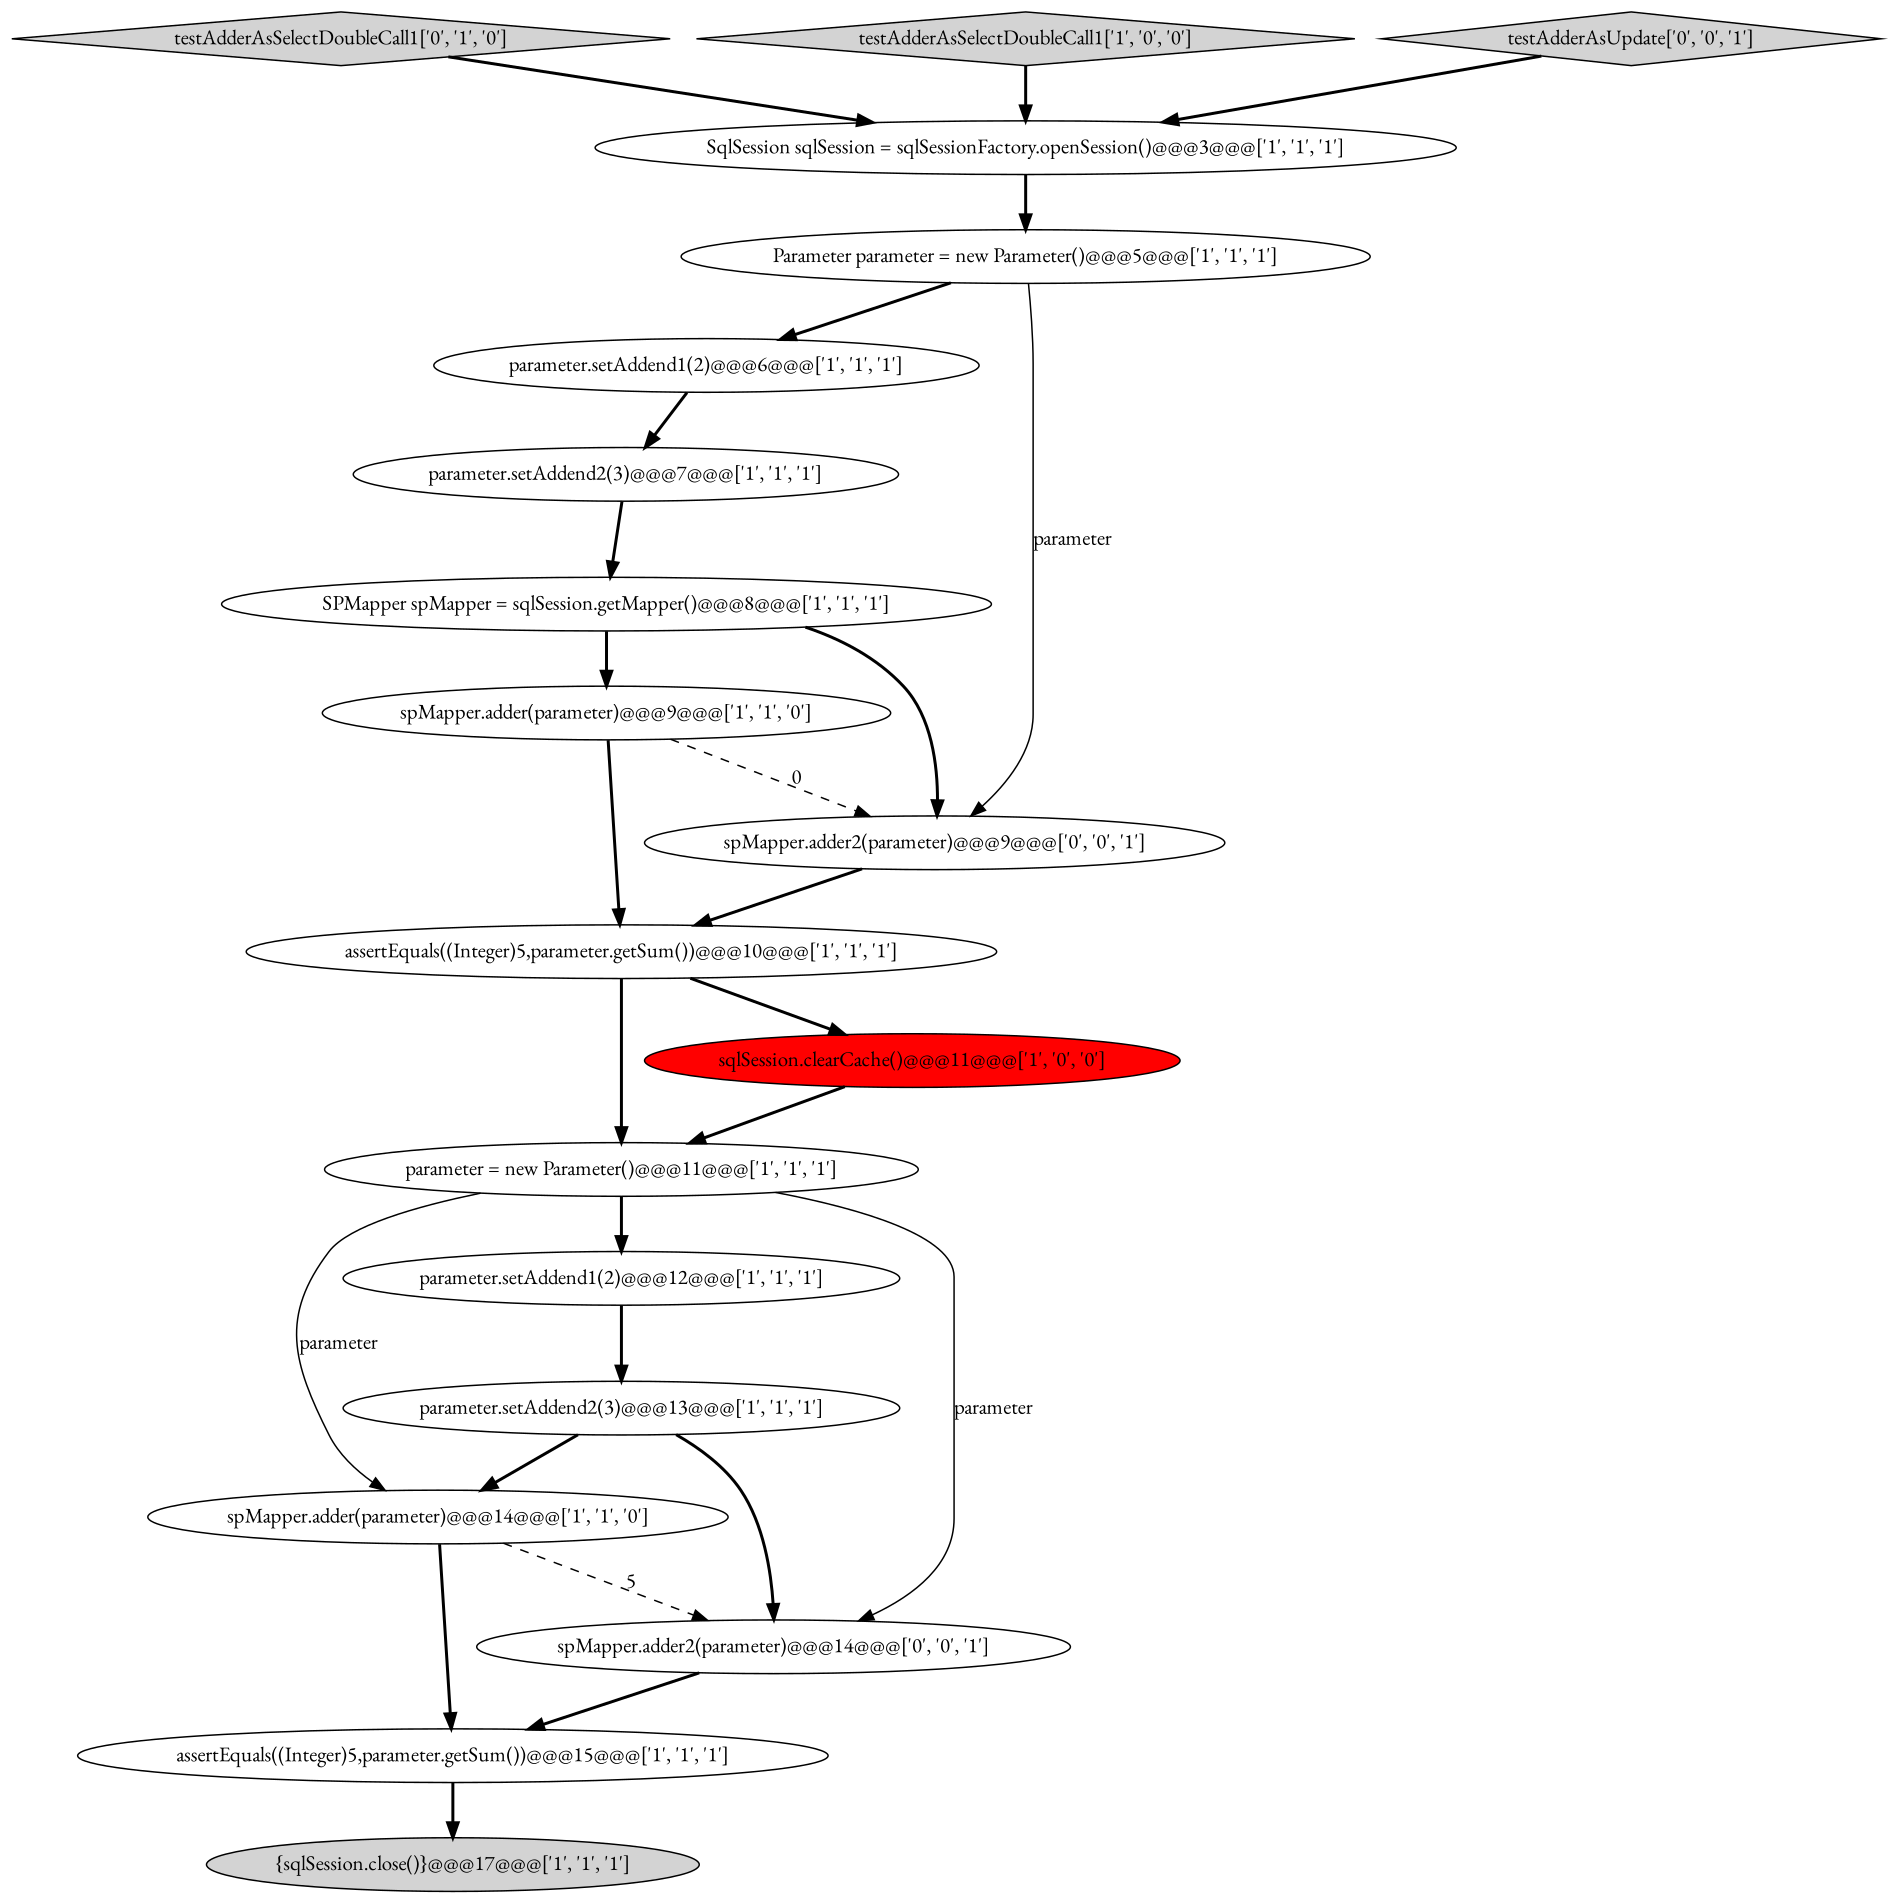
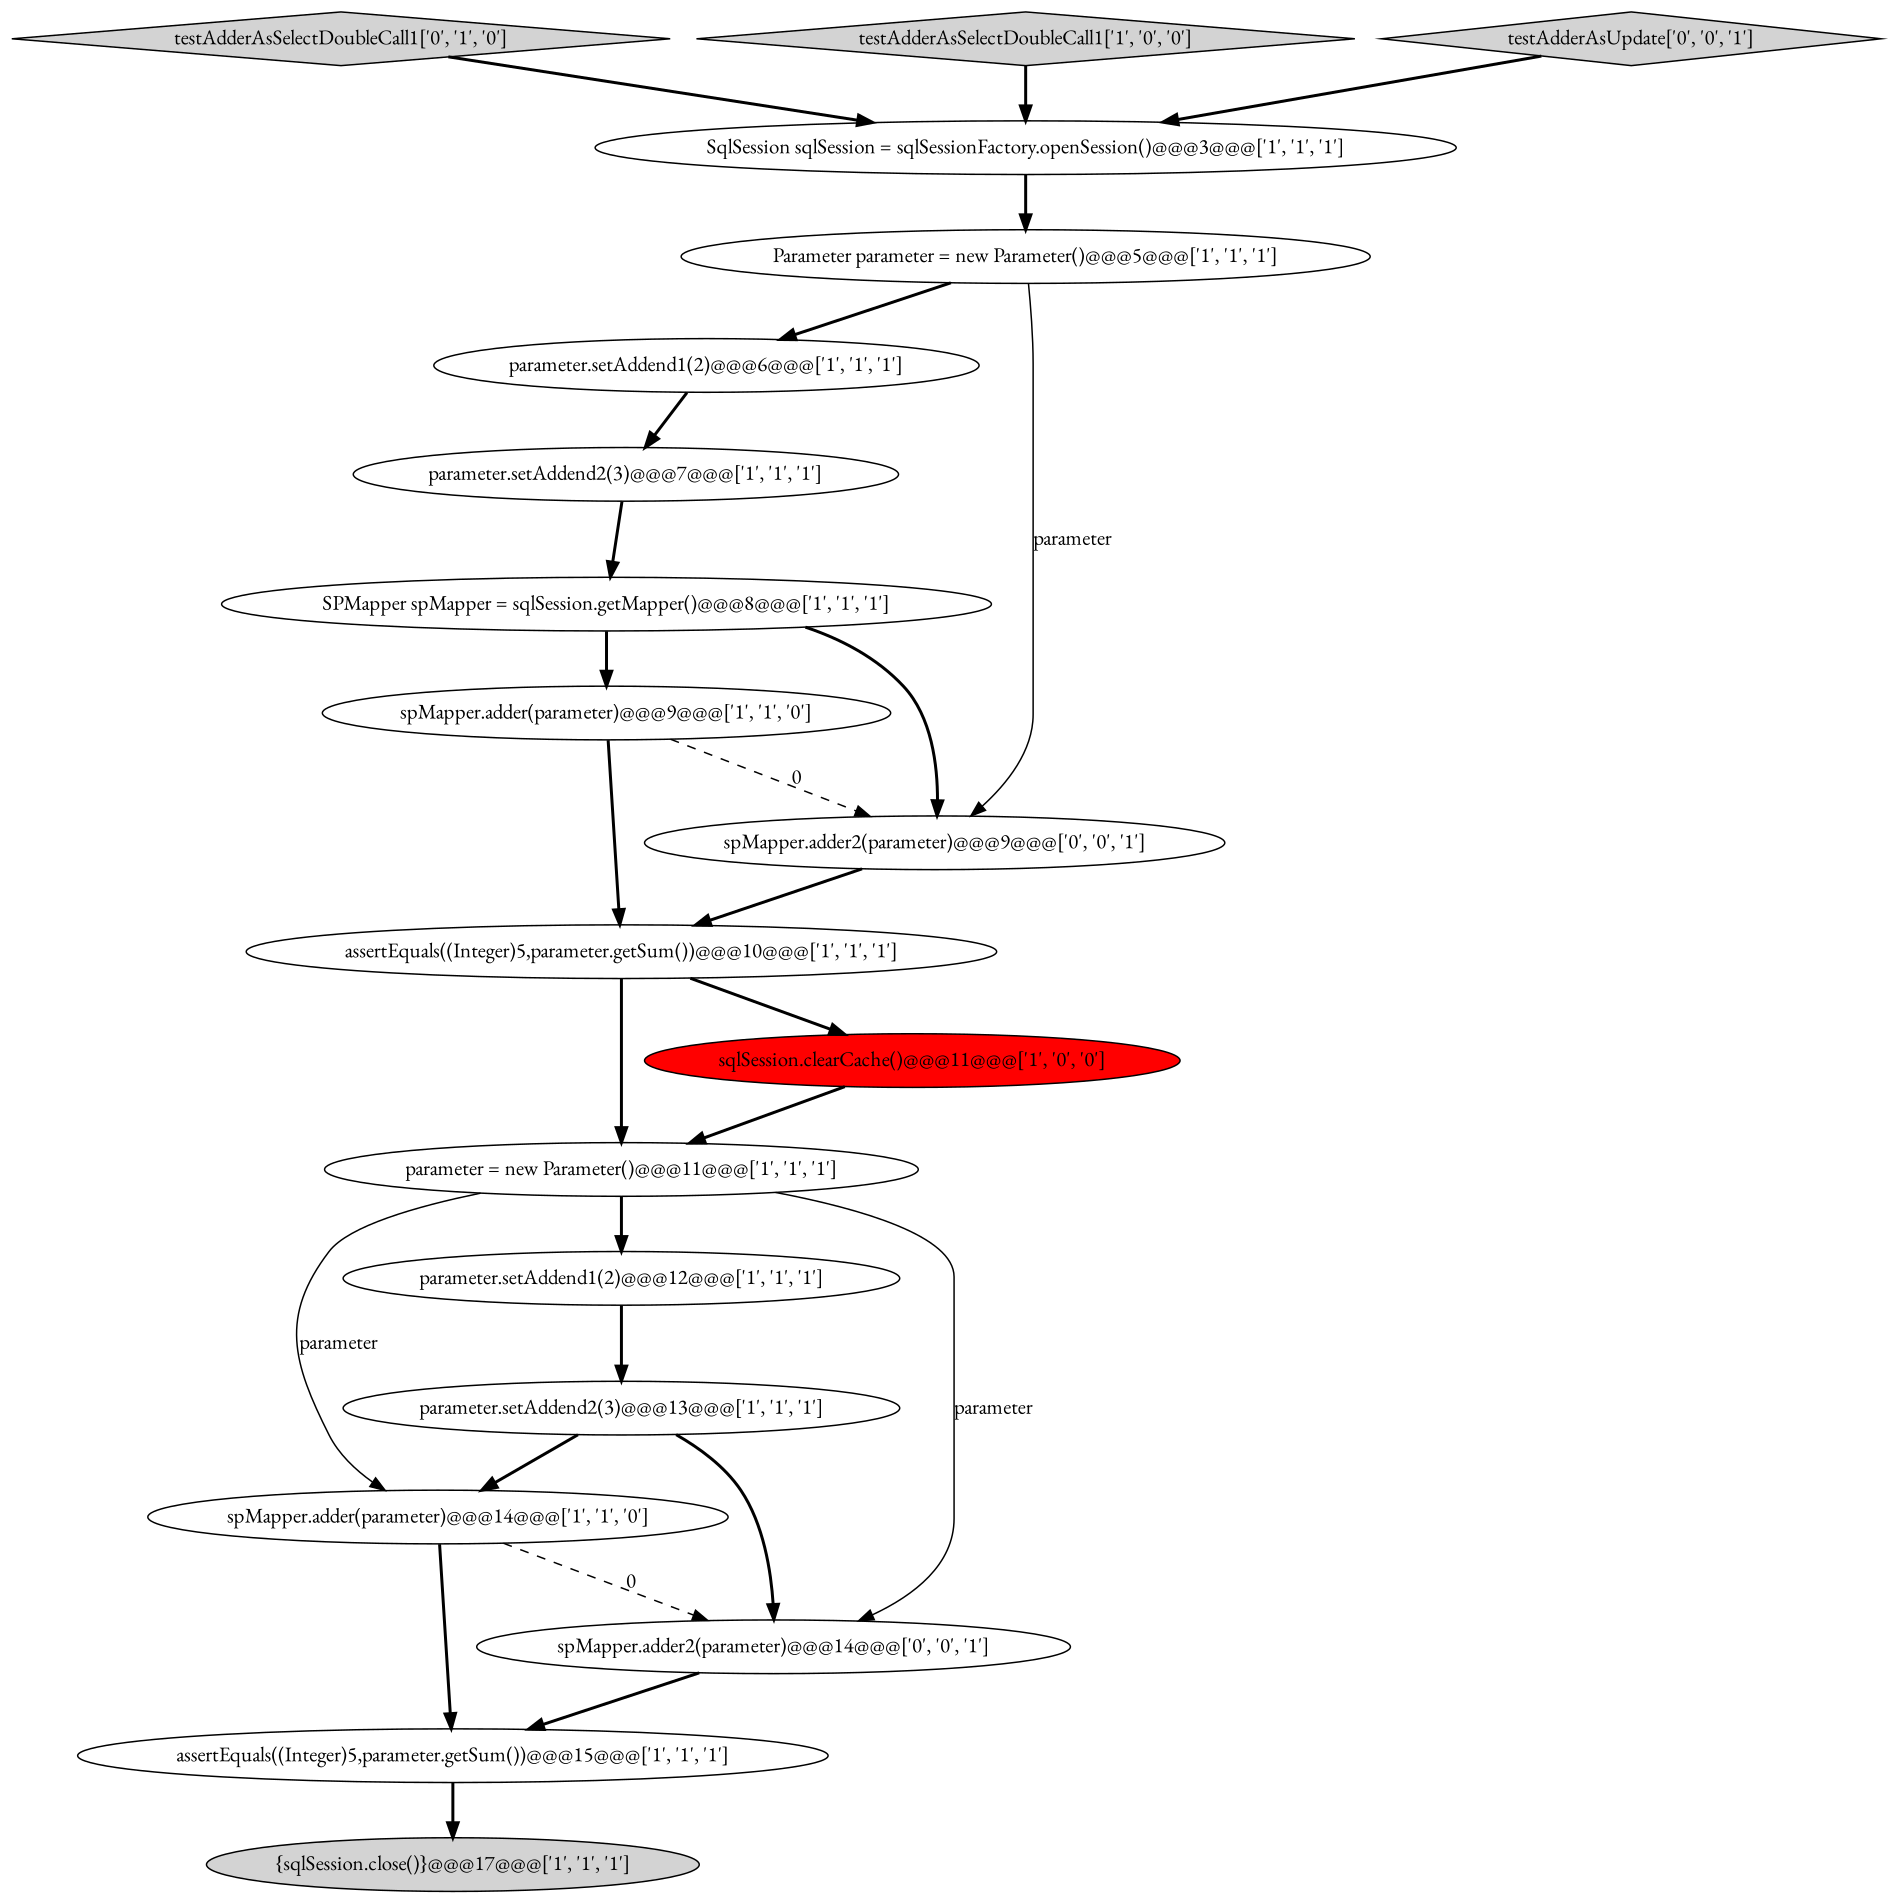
(631, 1582) -> (631, 1582)
